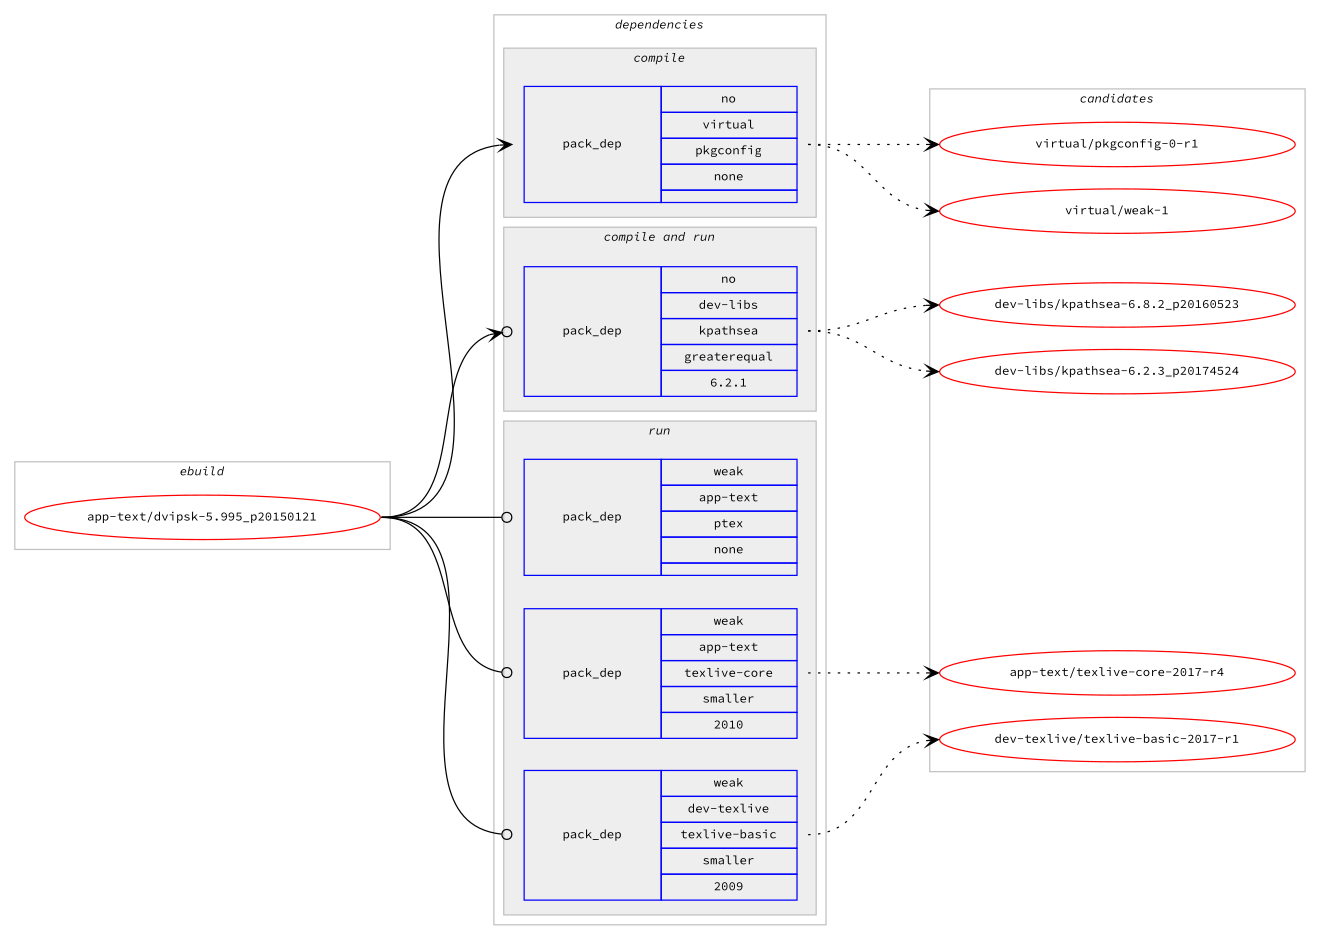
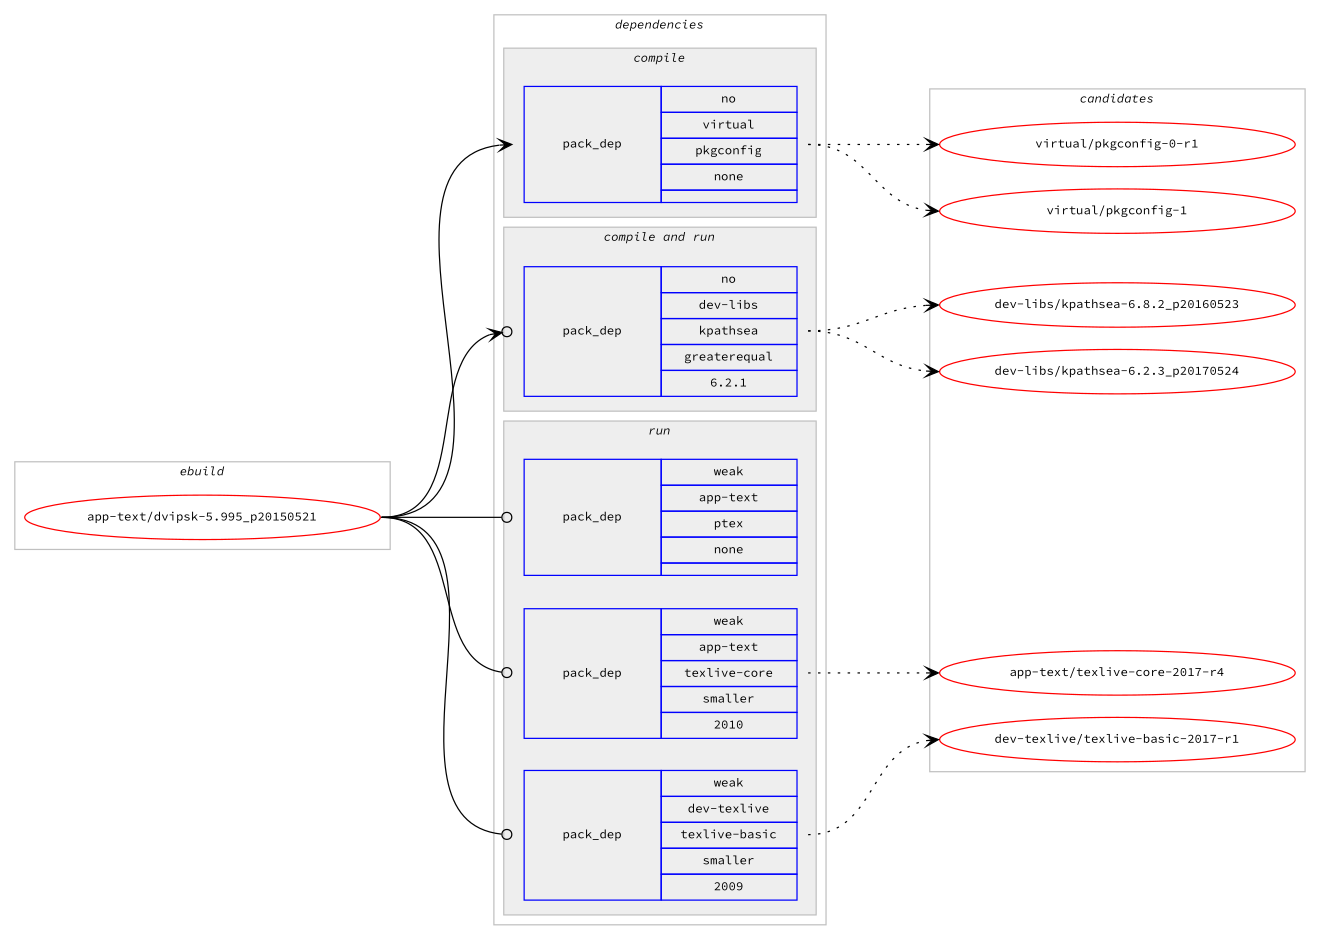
(1117, 211) -> (1117, 211)
(1117, 372) -> (1117, 372)
(202, 517) -> (202, 517)
